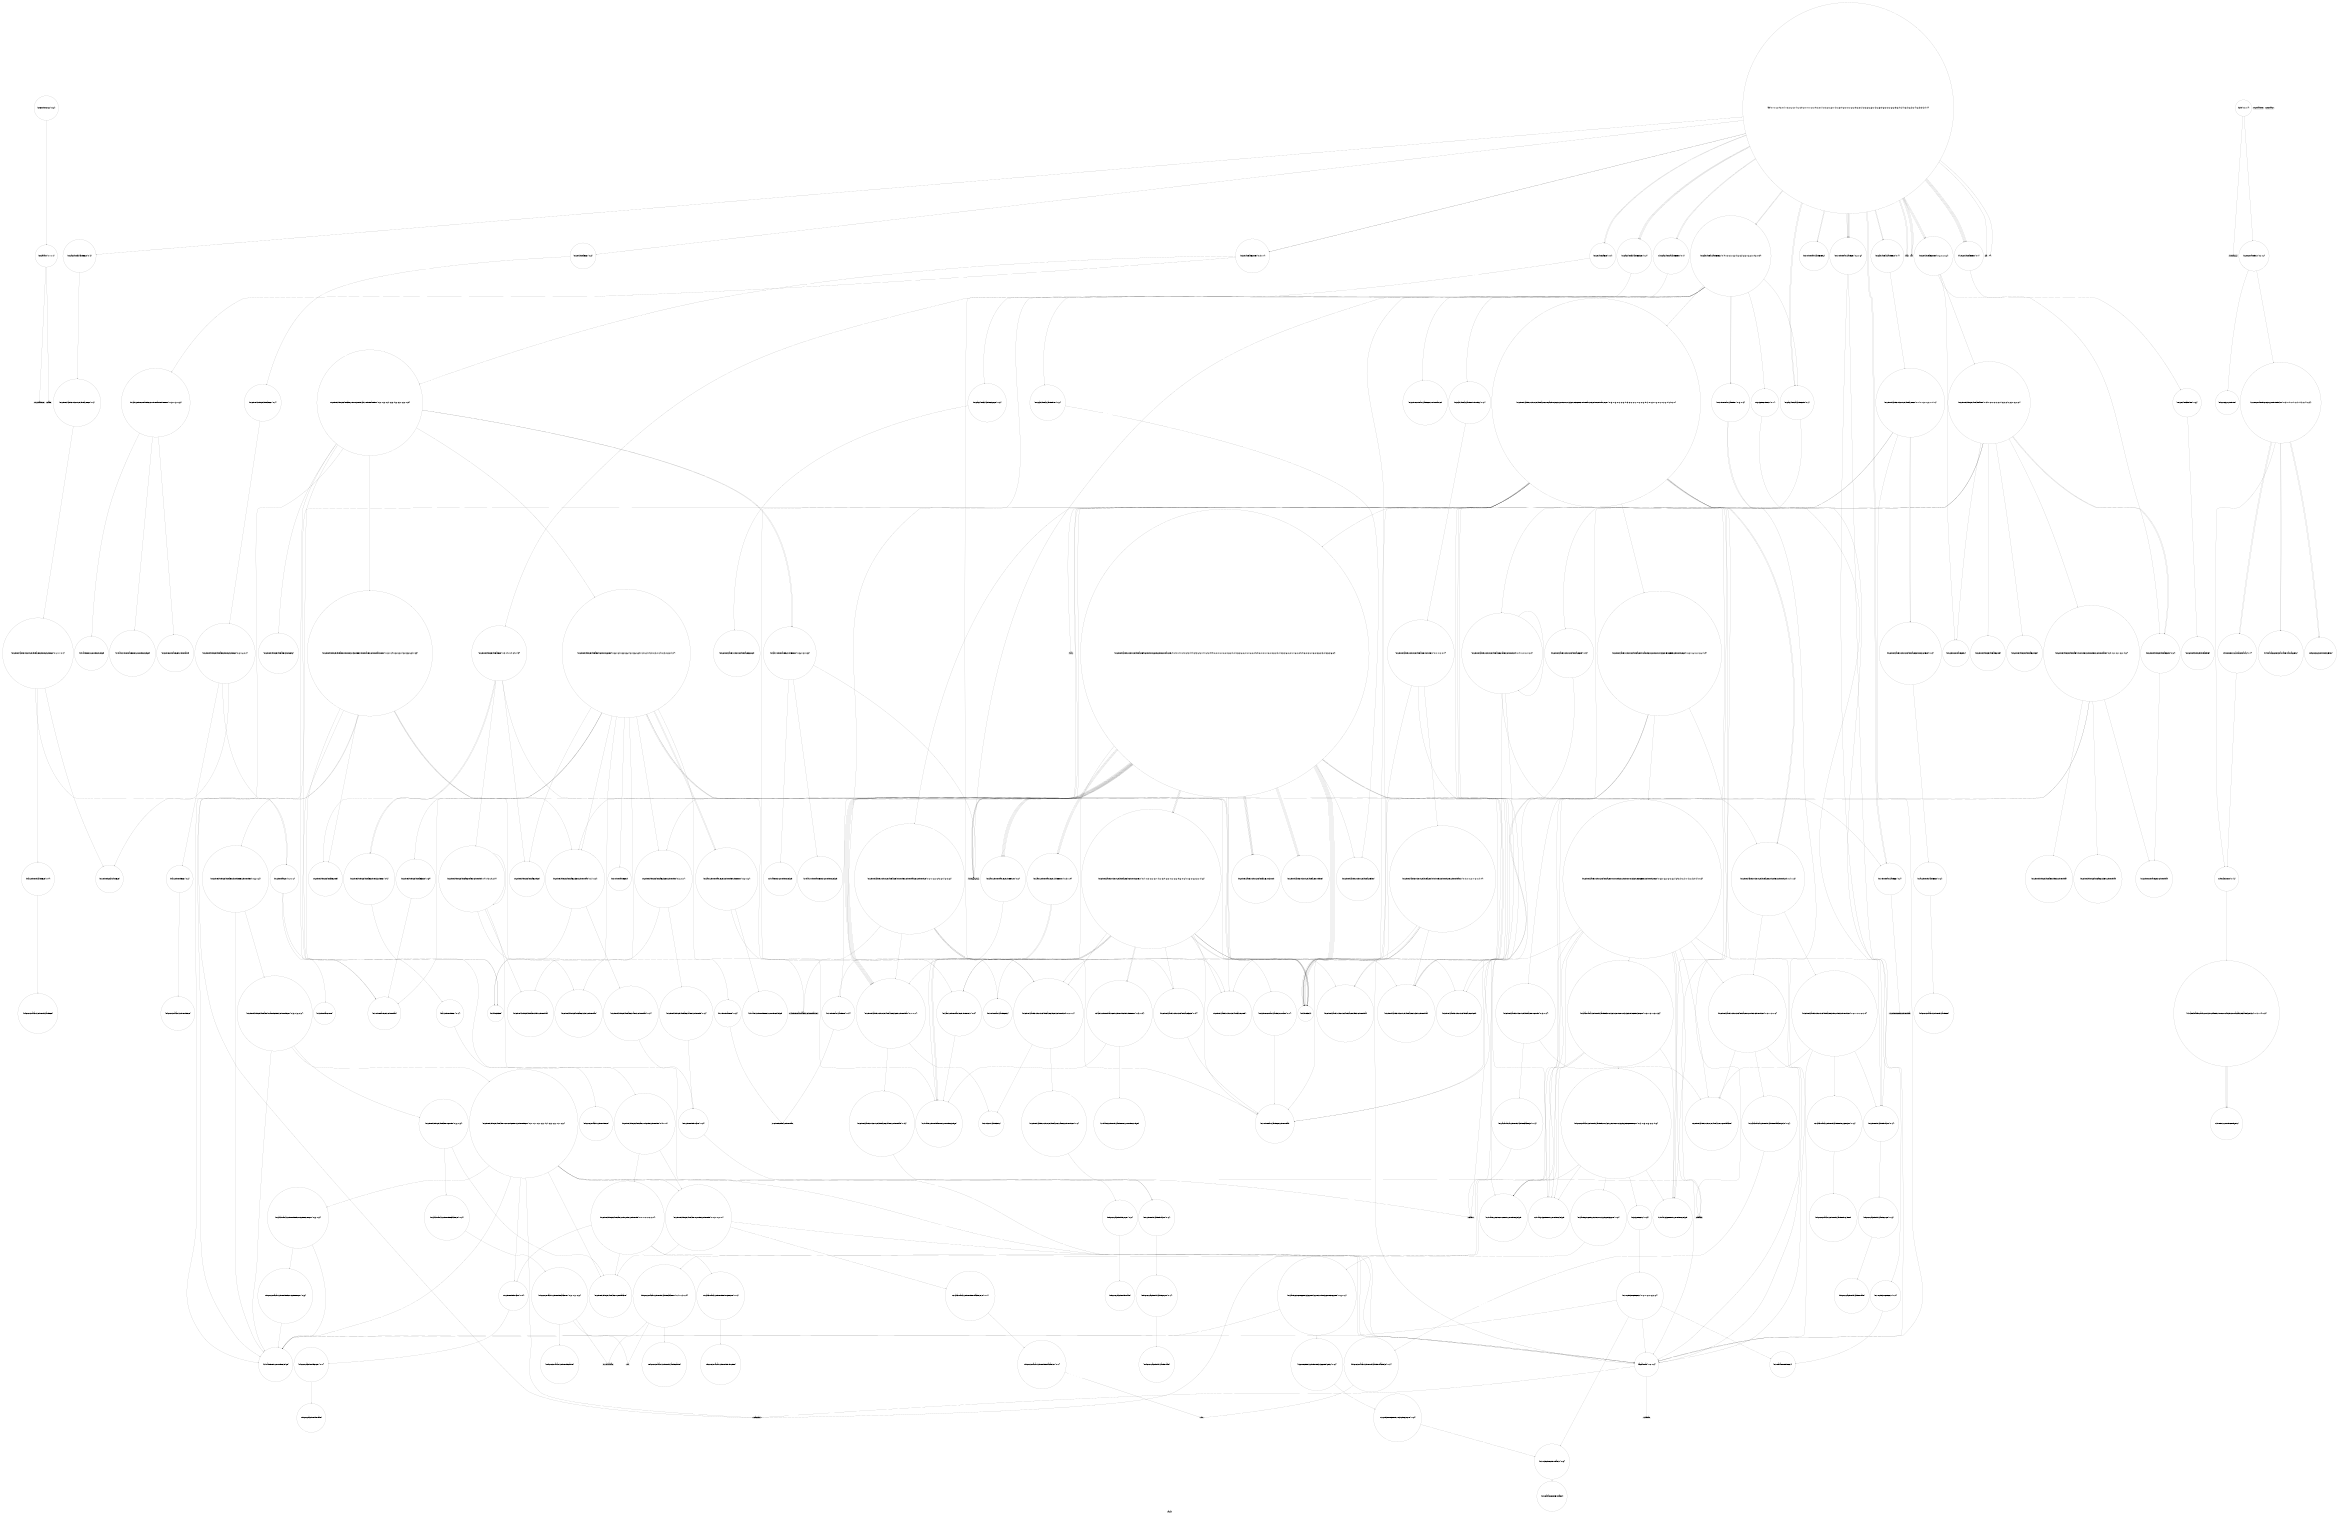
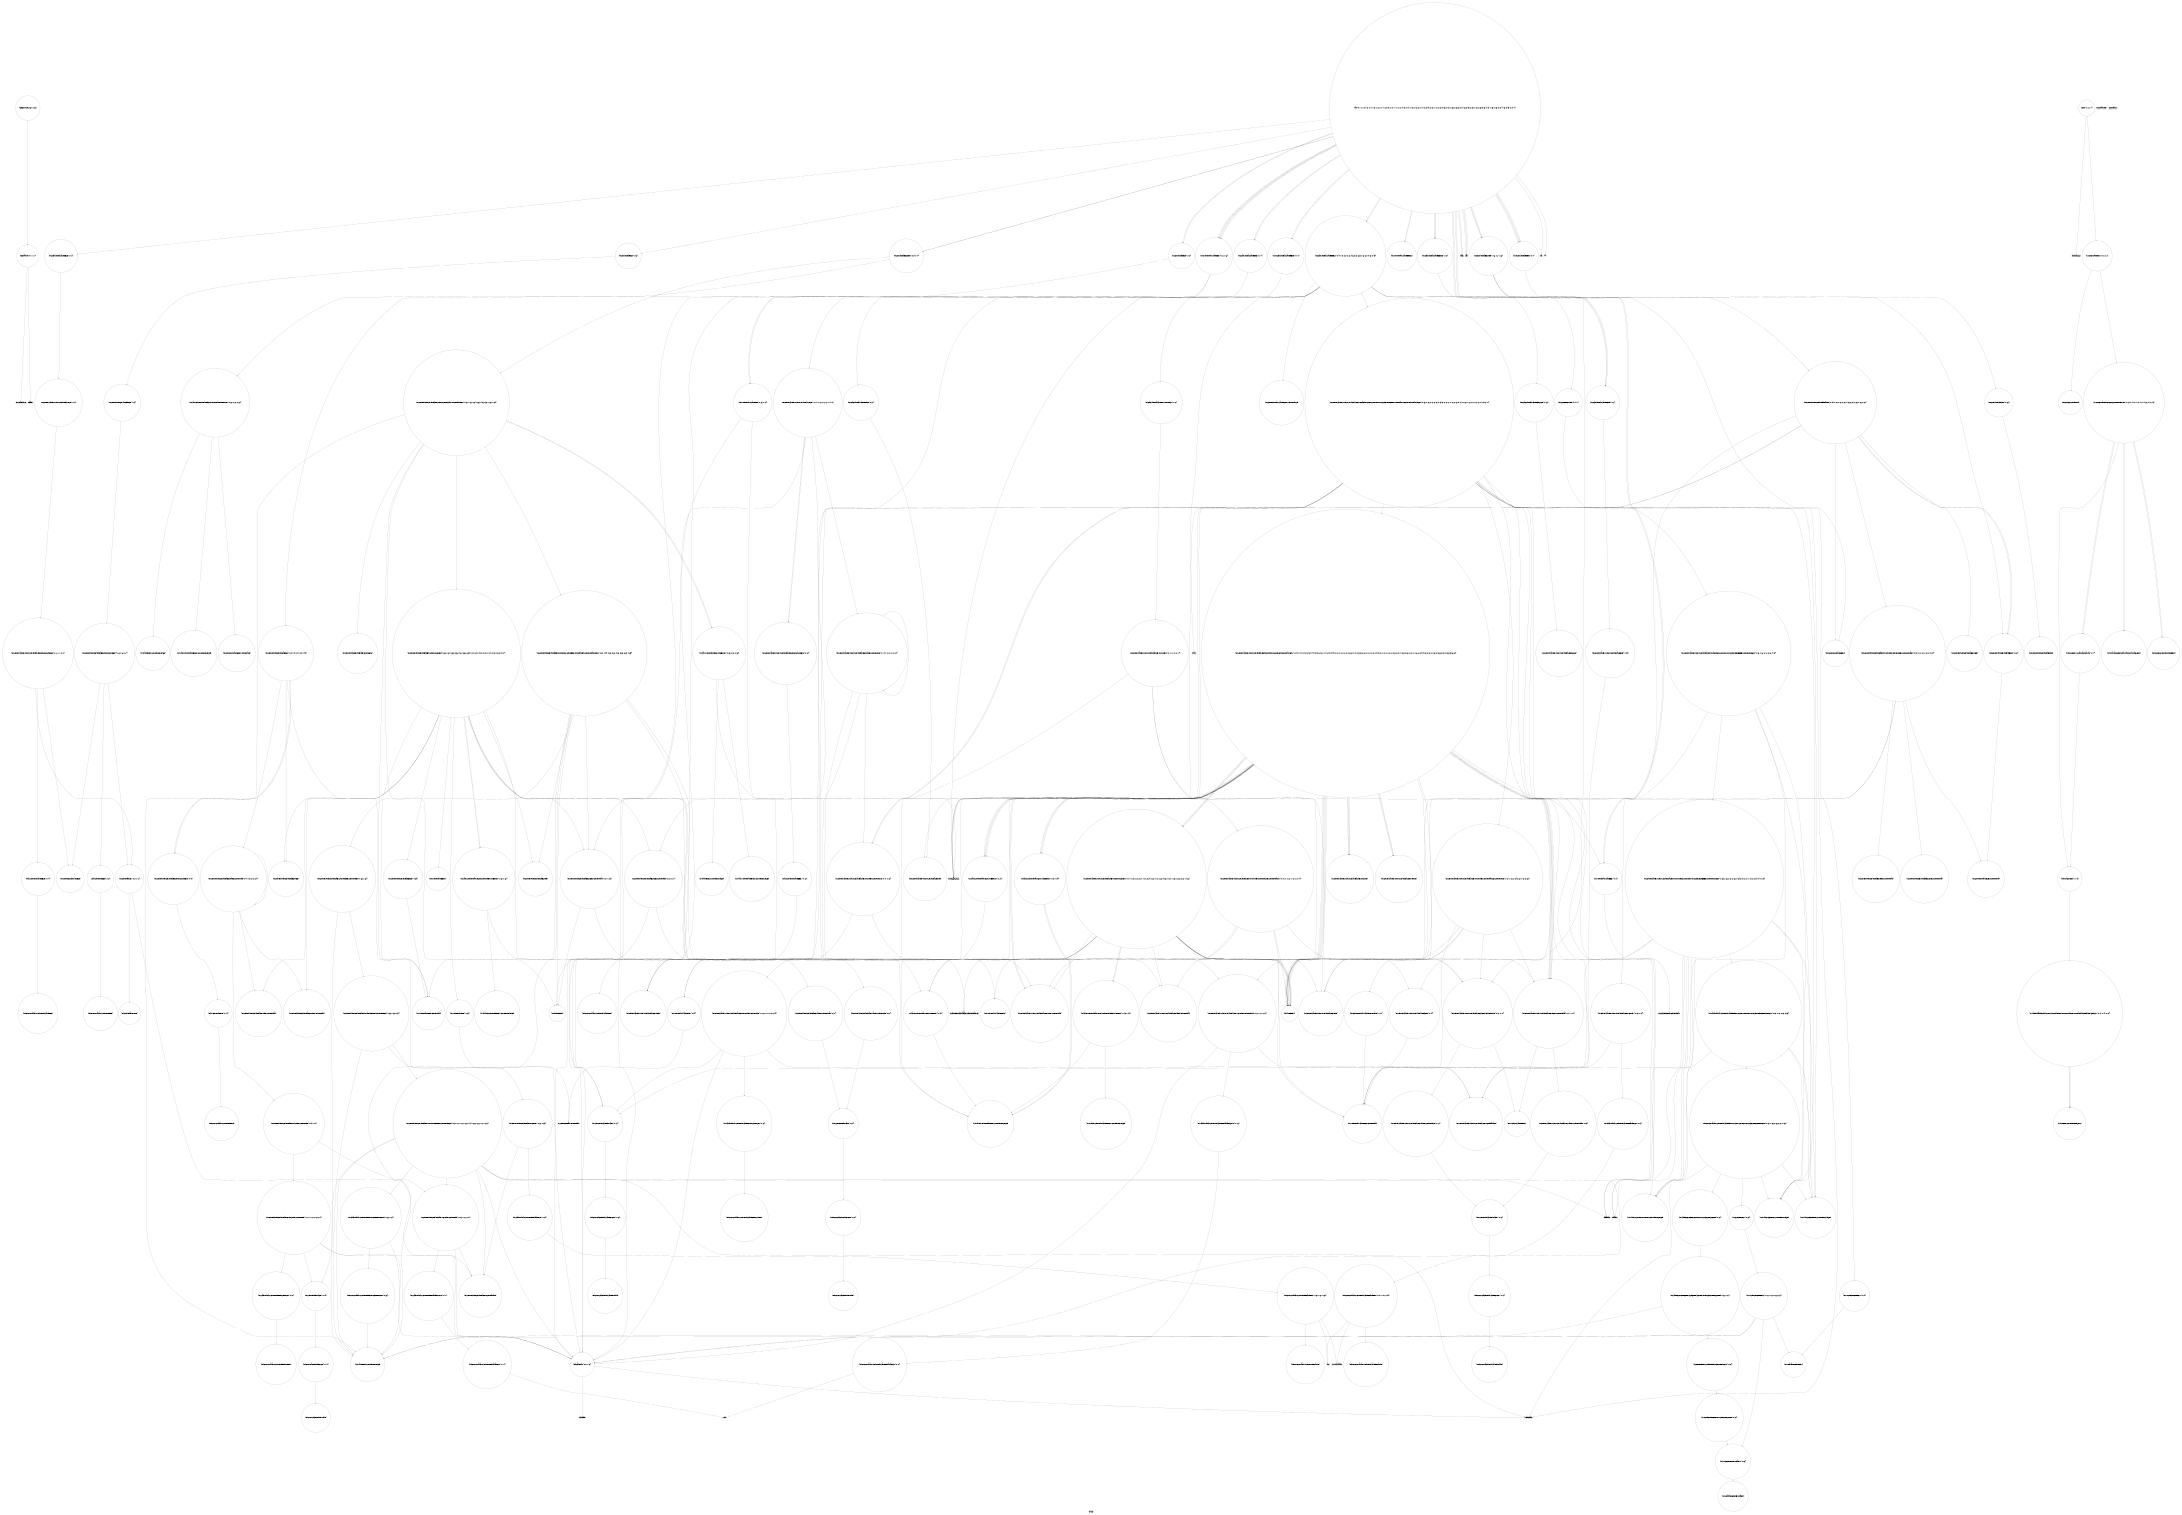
(1988, 653) -> none
